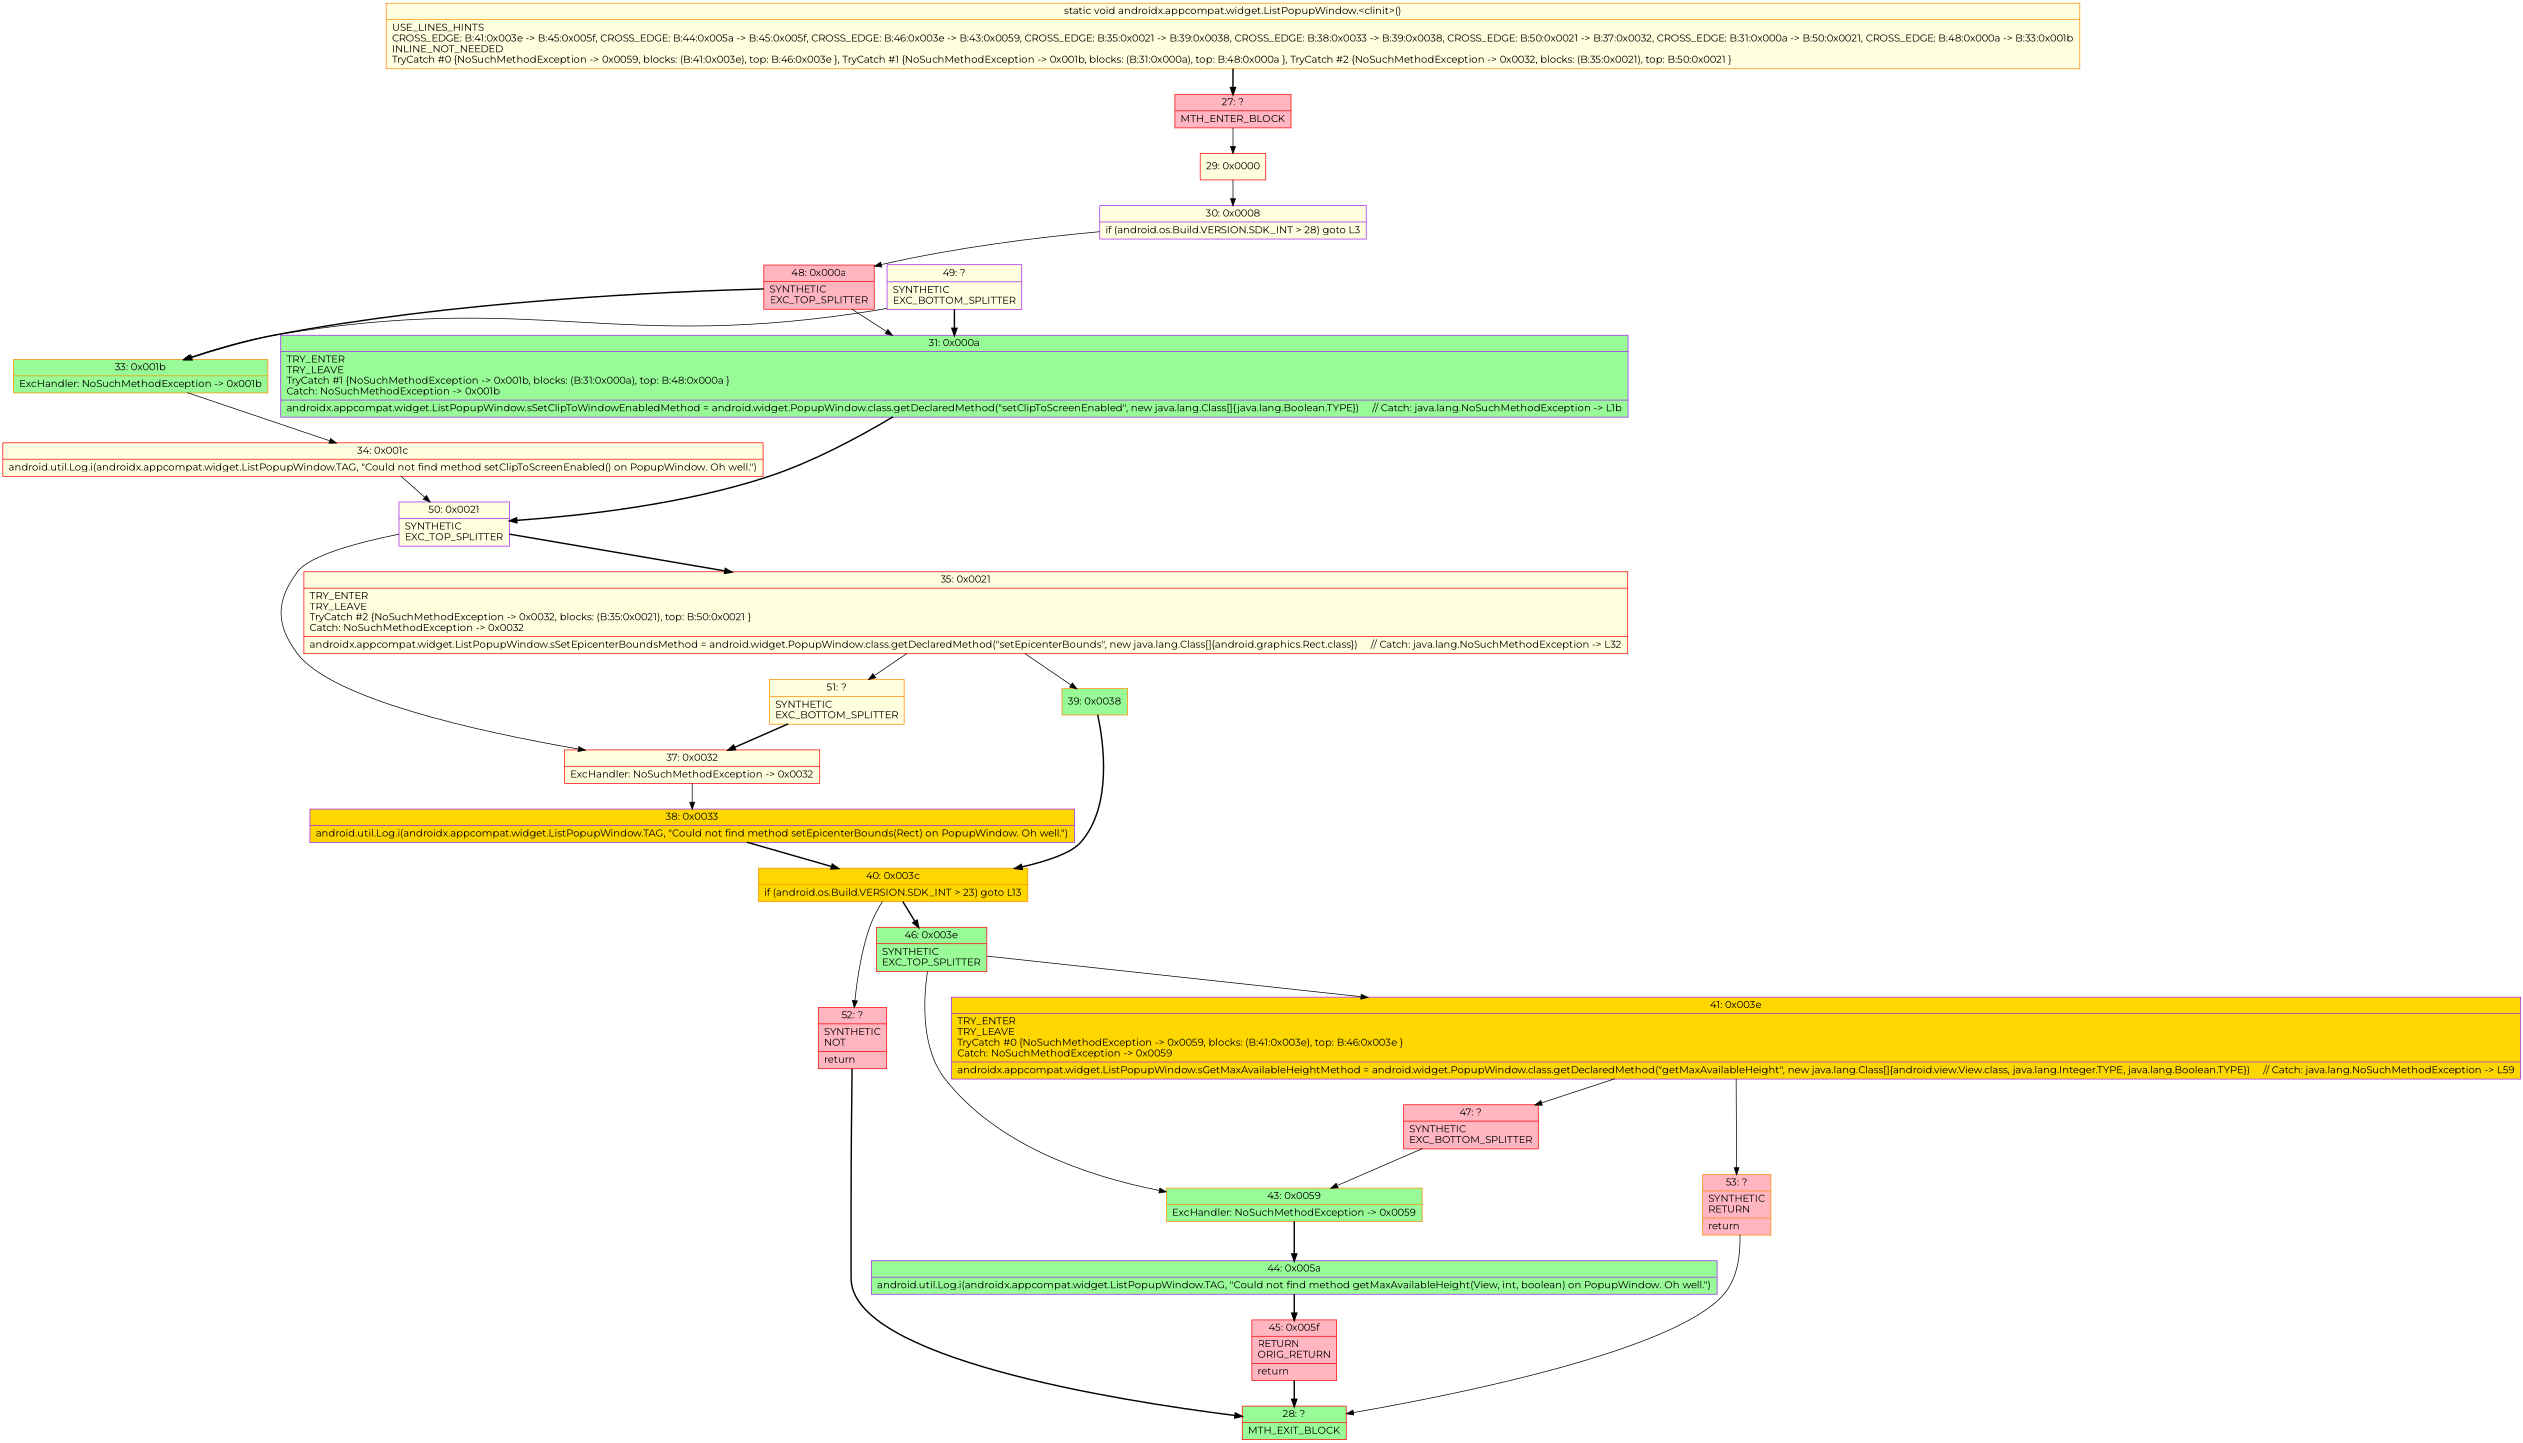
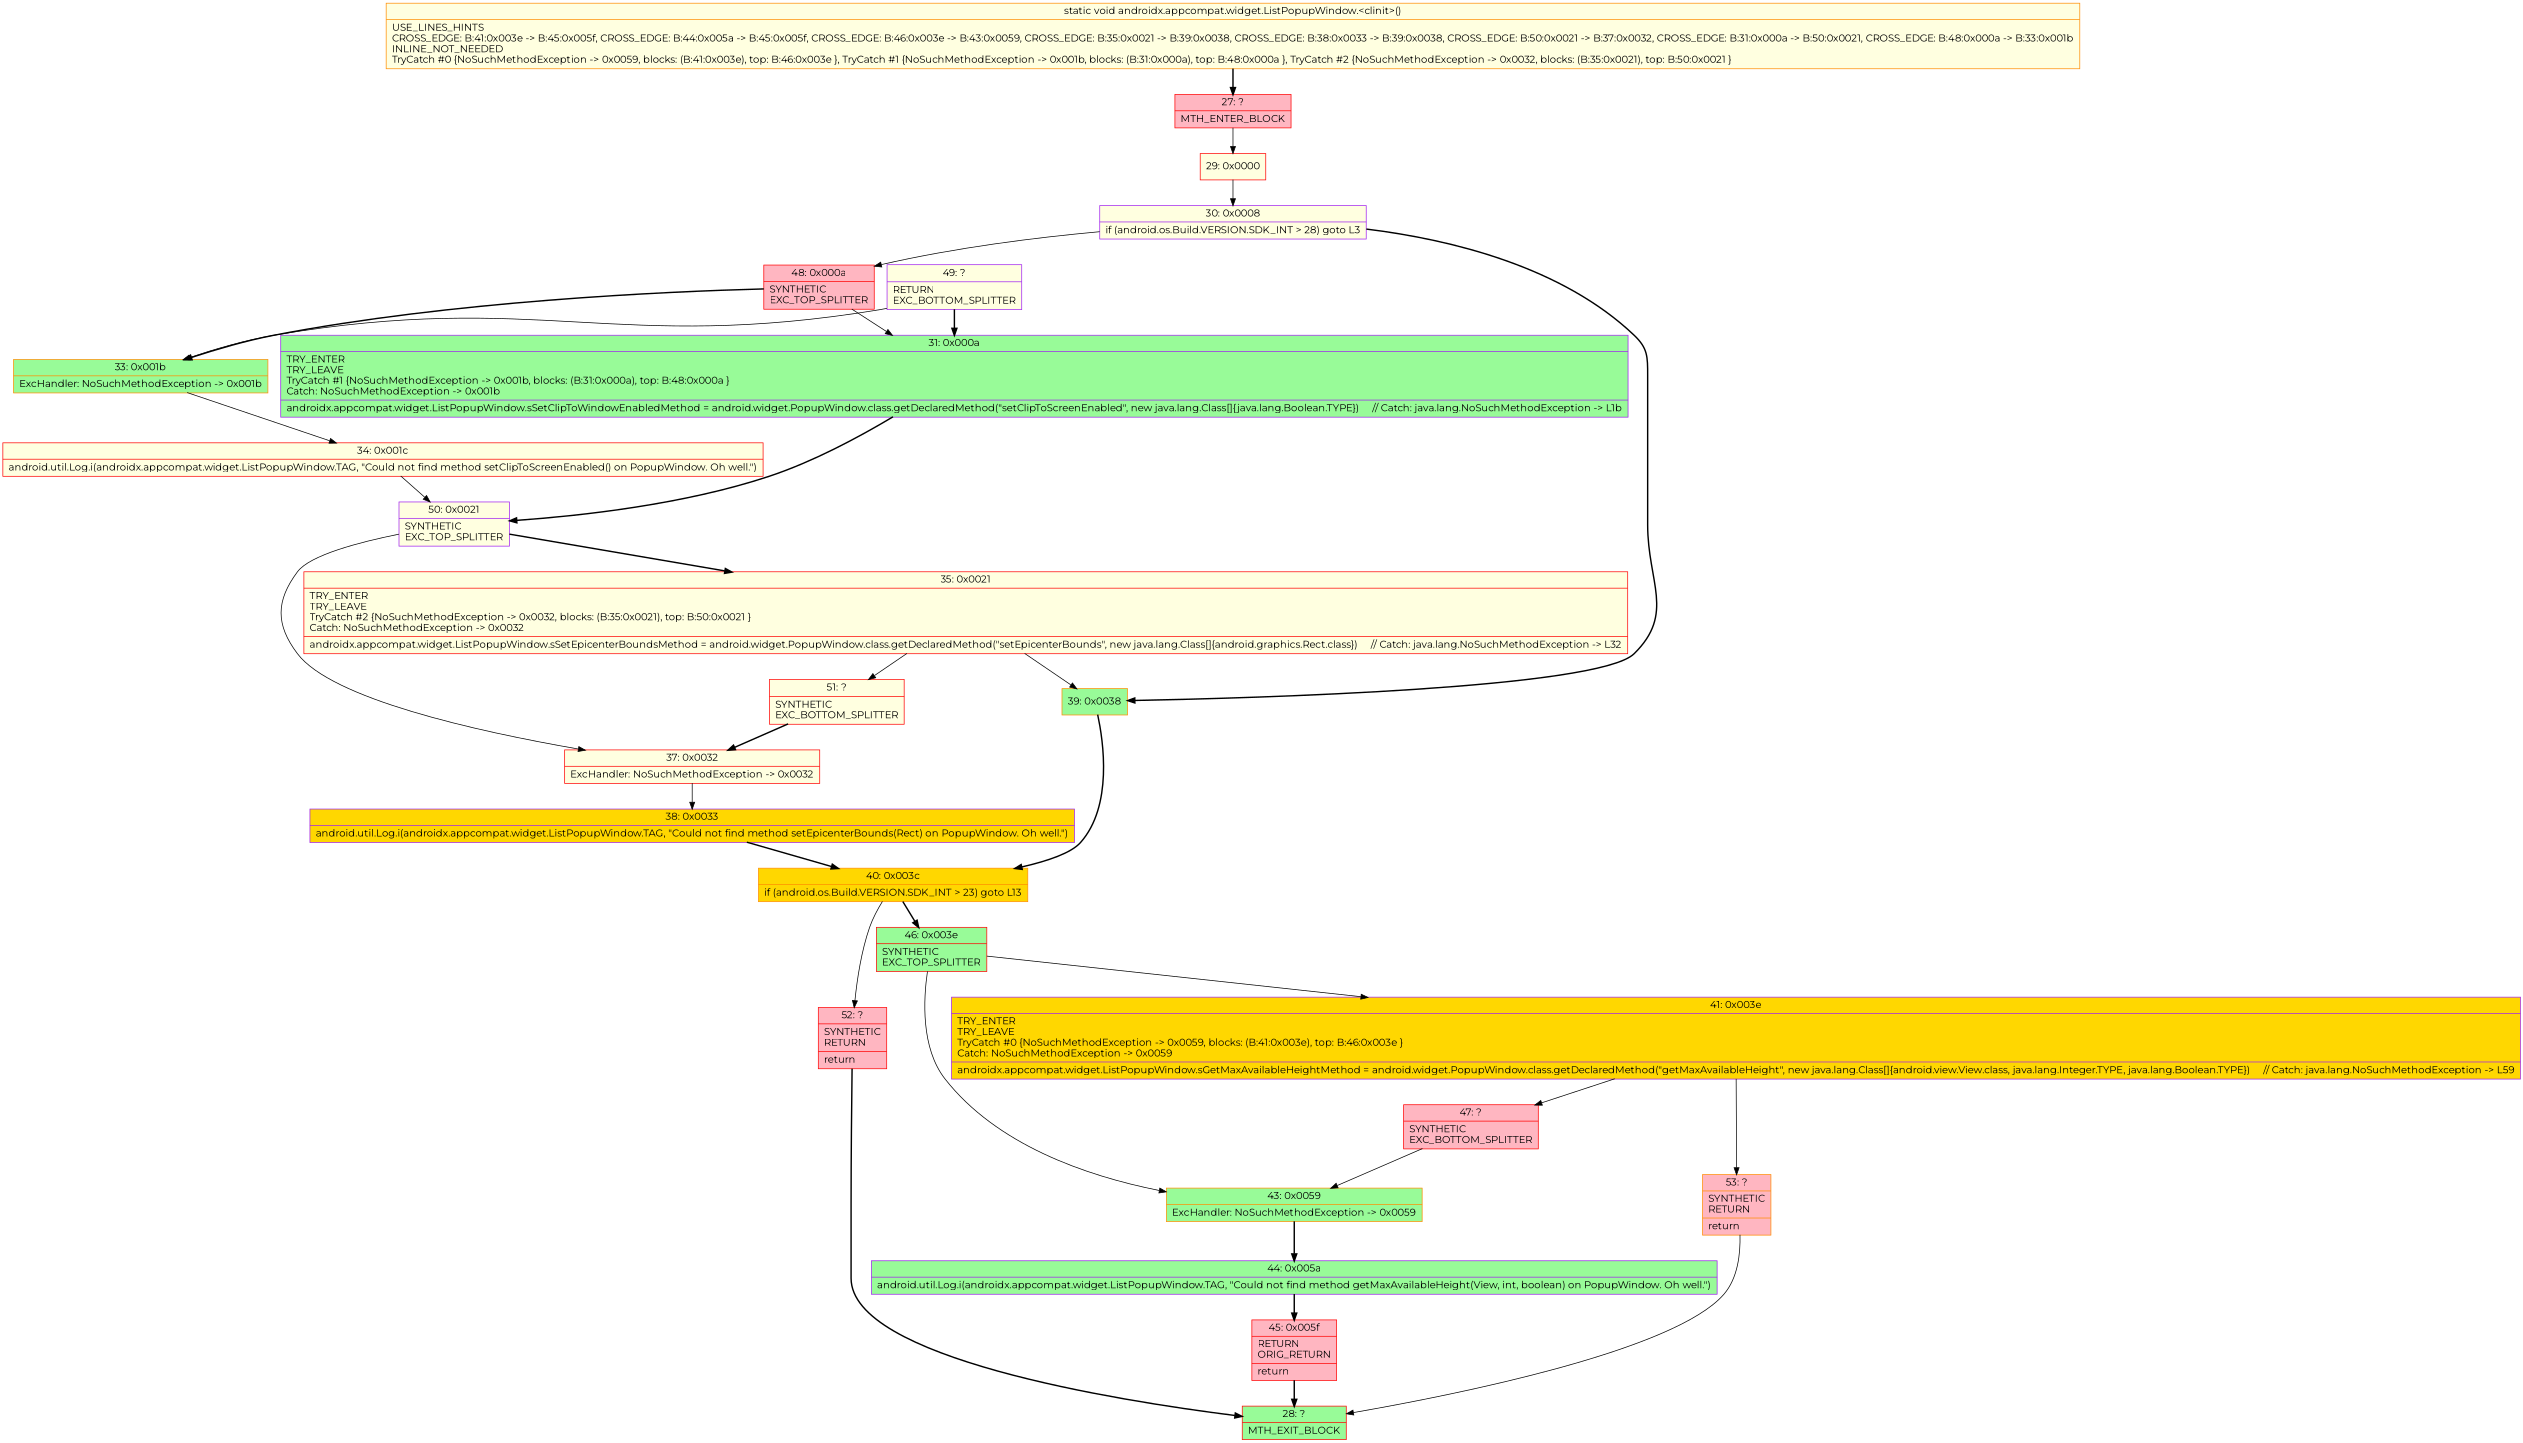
(921, 290) -> (914, 290)
none -> (1656, 601)
(837, 702) -> (837, 702)
(835, 1043) -> (845, 1043)
